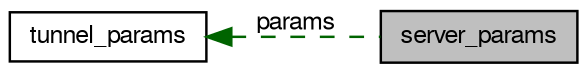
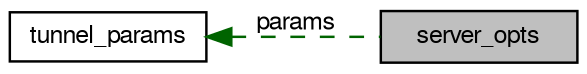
(479, 37) -> (479, 37)
